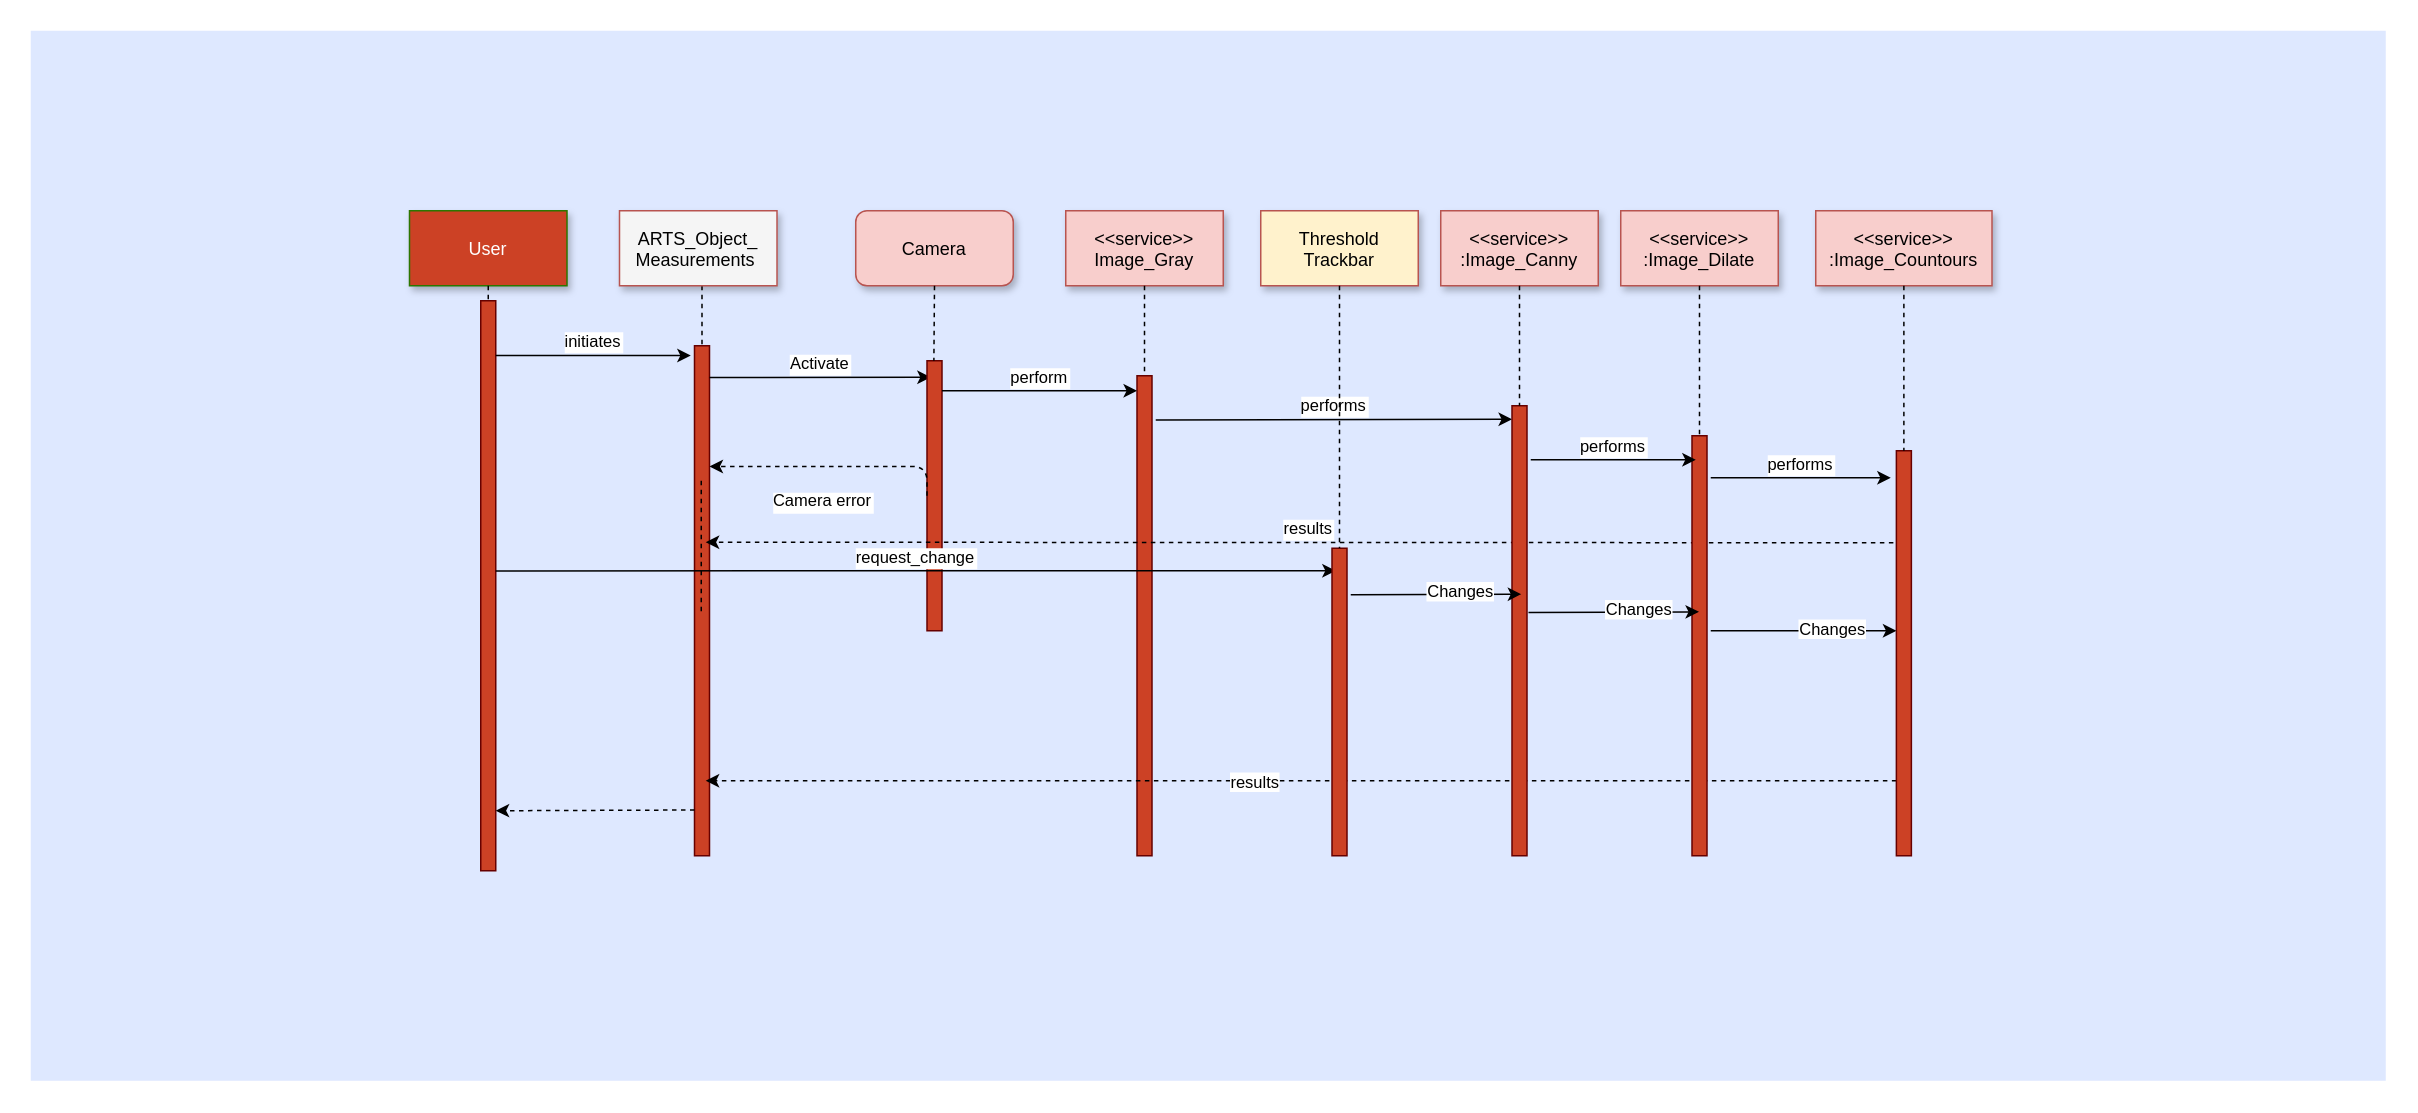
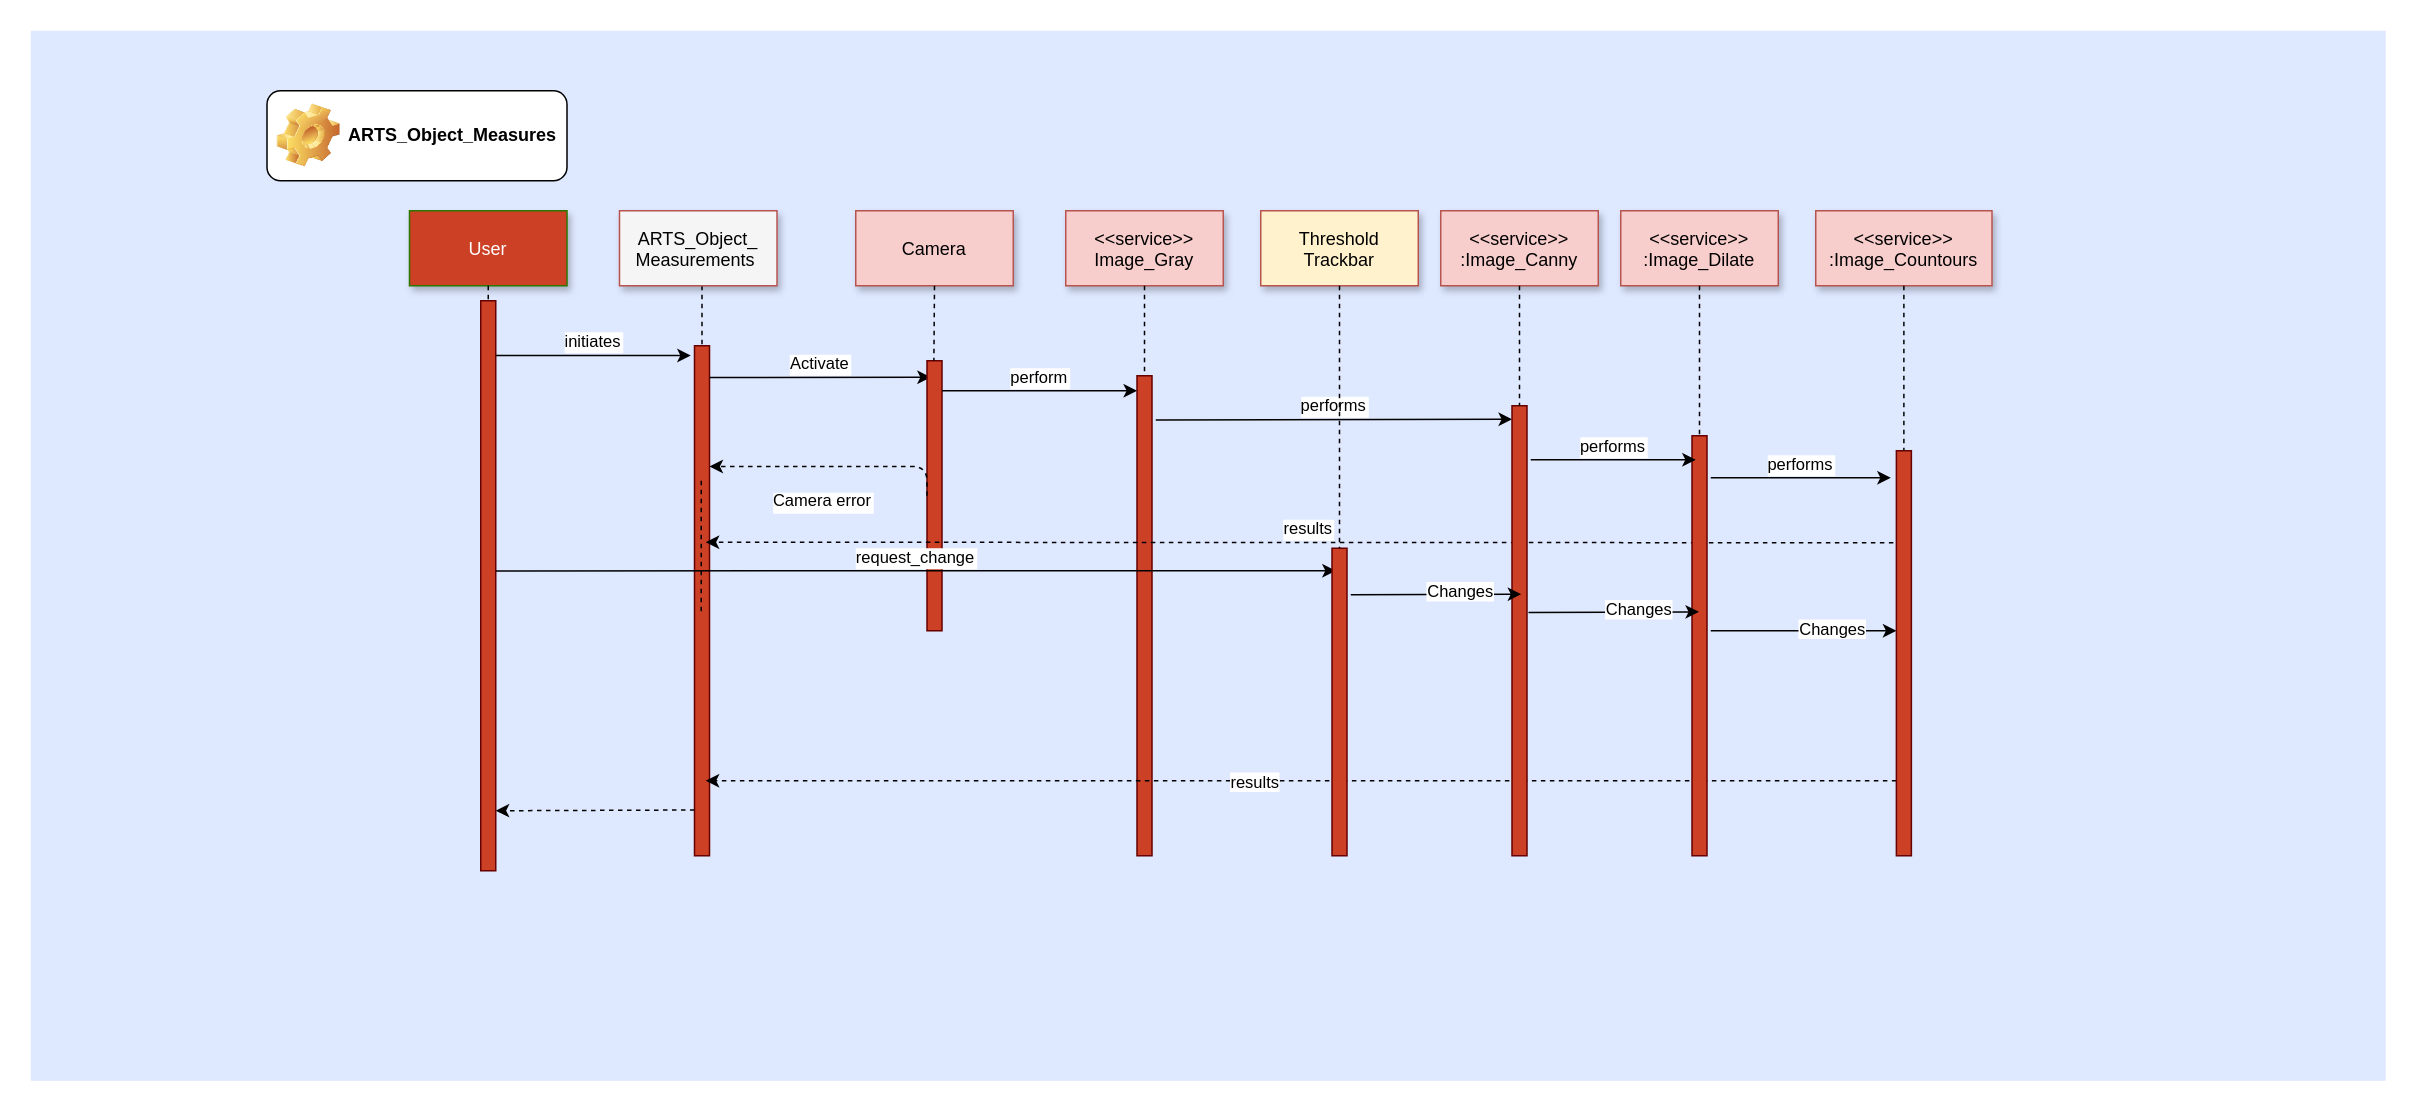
none -> (417, 136)
(935, 248) -> (935, 248)
